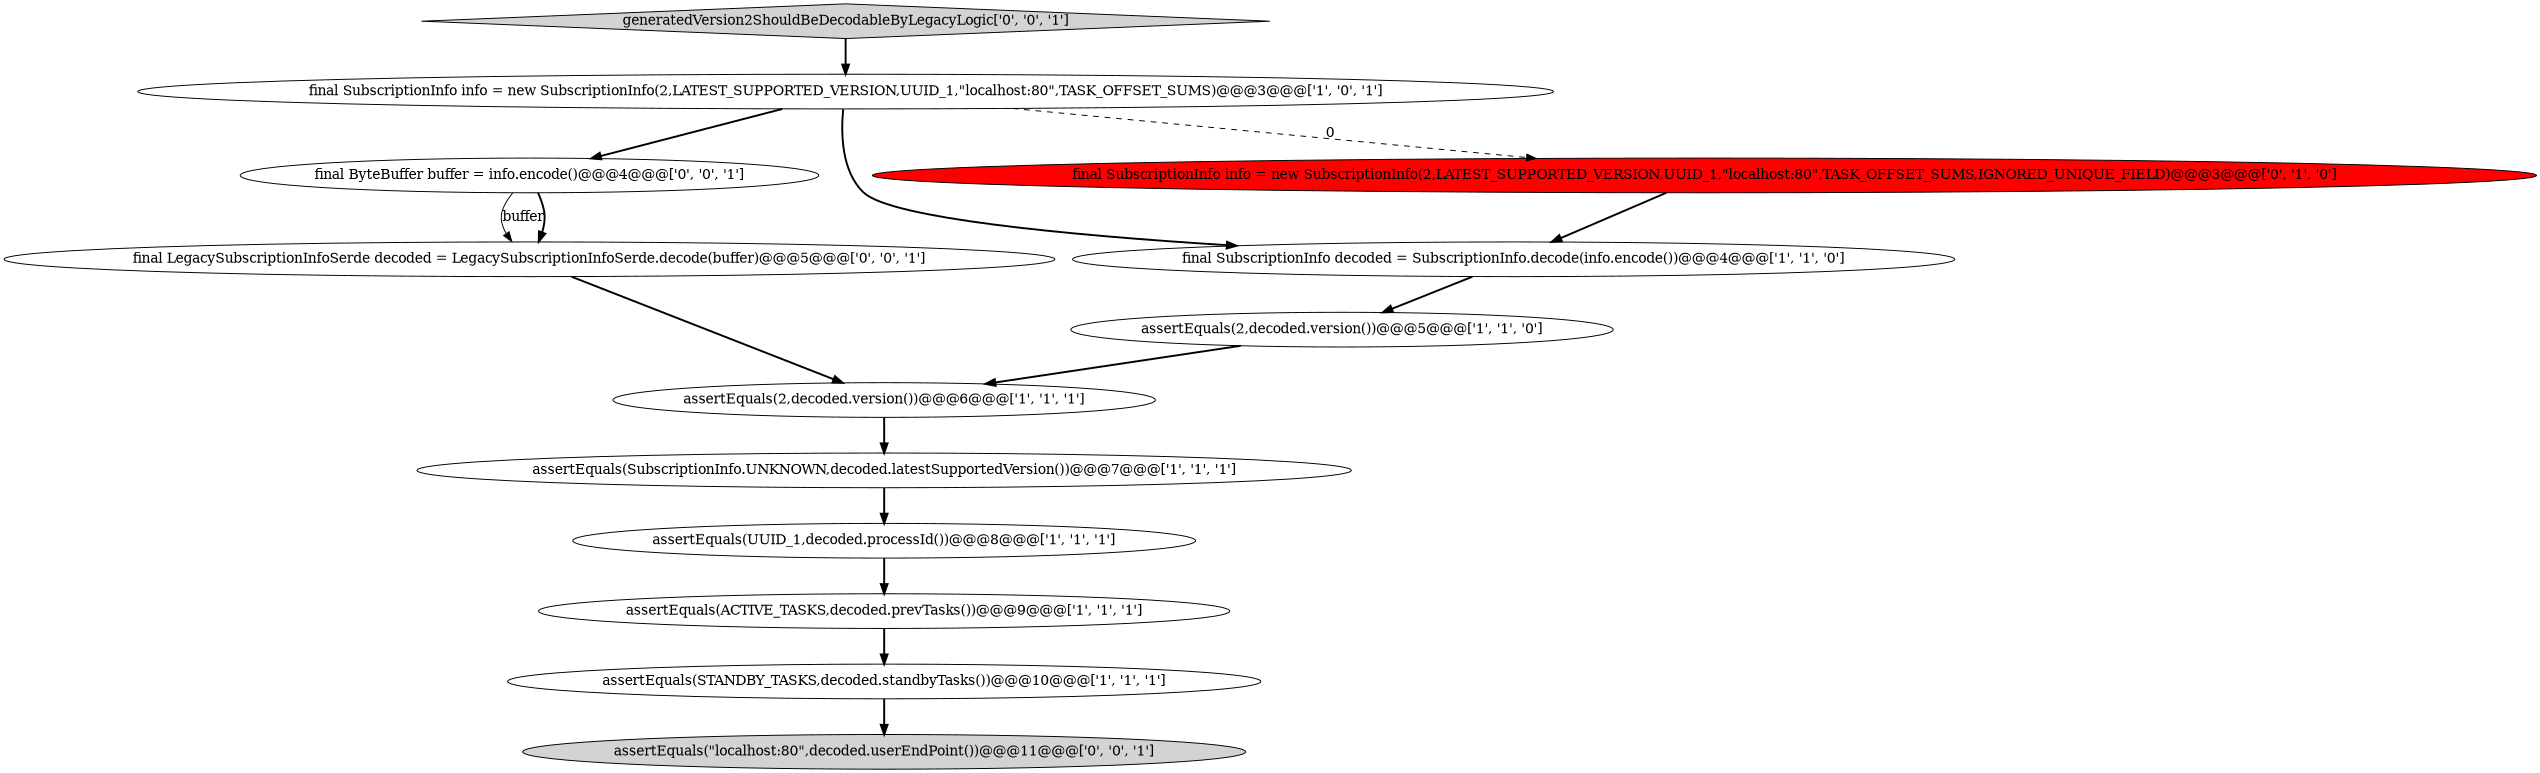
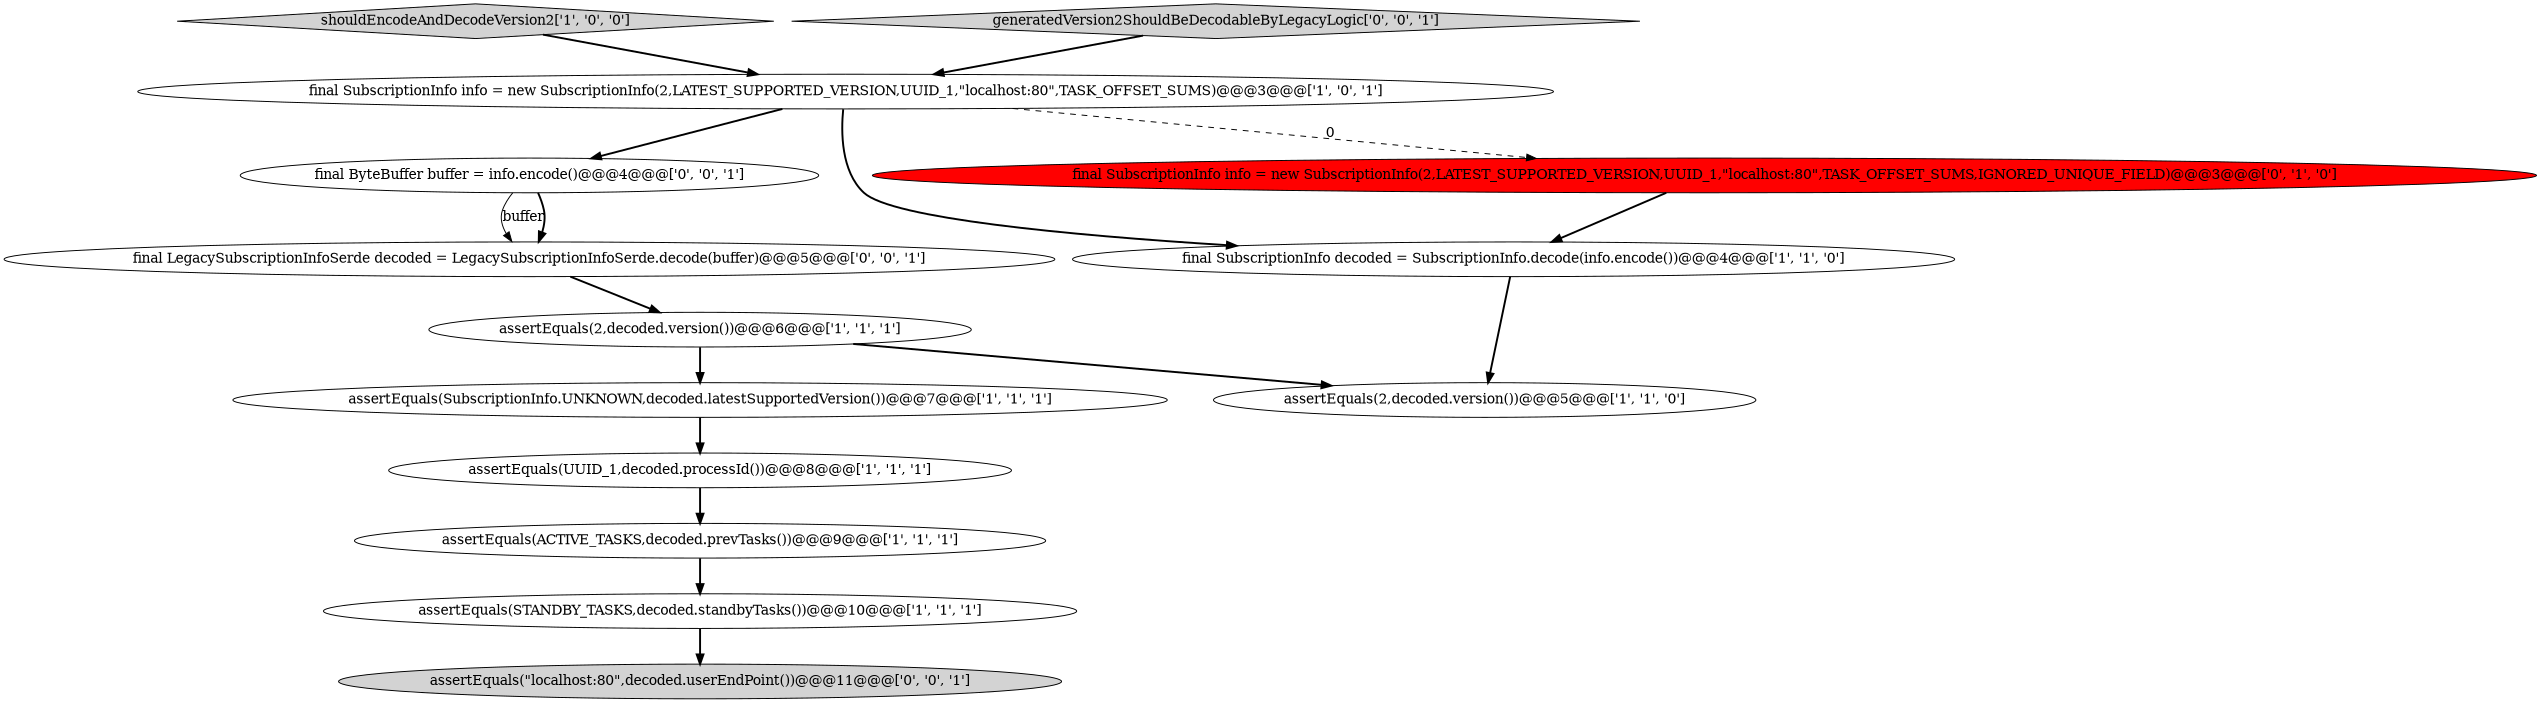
none -> (475, 21)
(1118, 364) -> (1087, 364)
